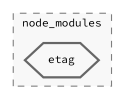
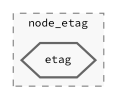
(62, 24) -> (59, 24)
